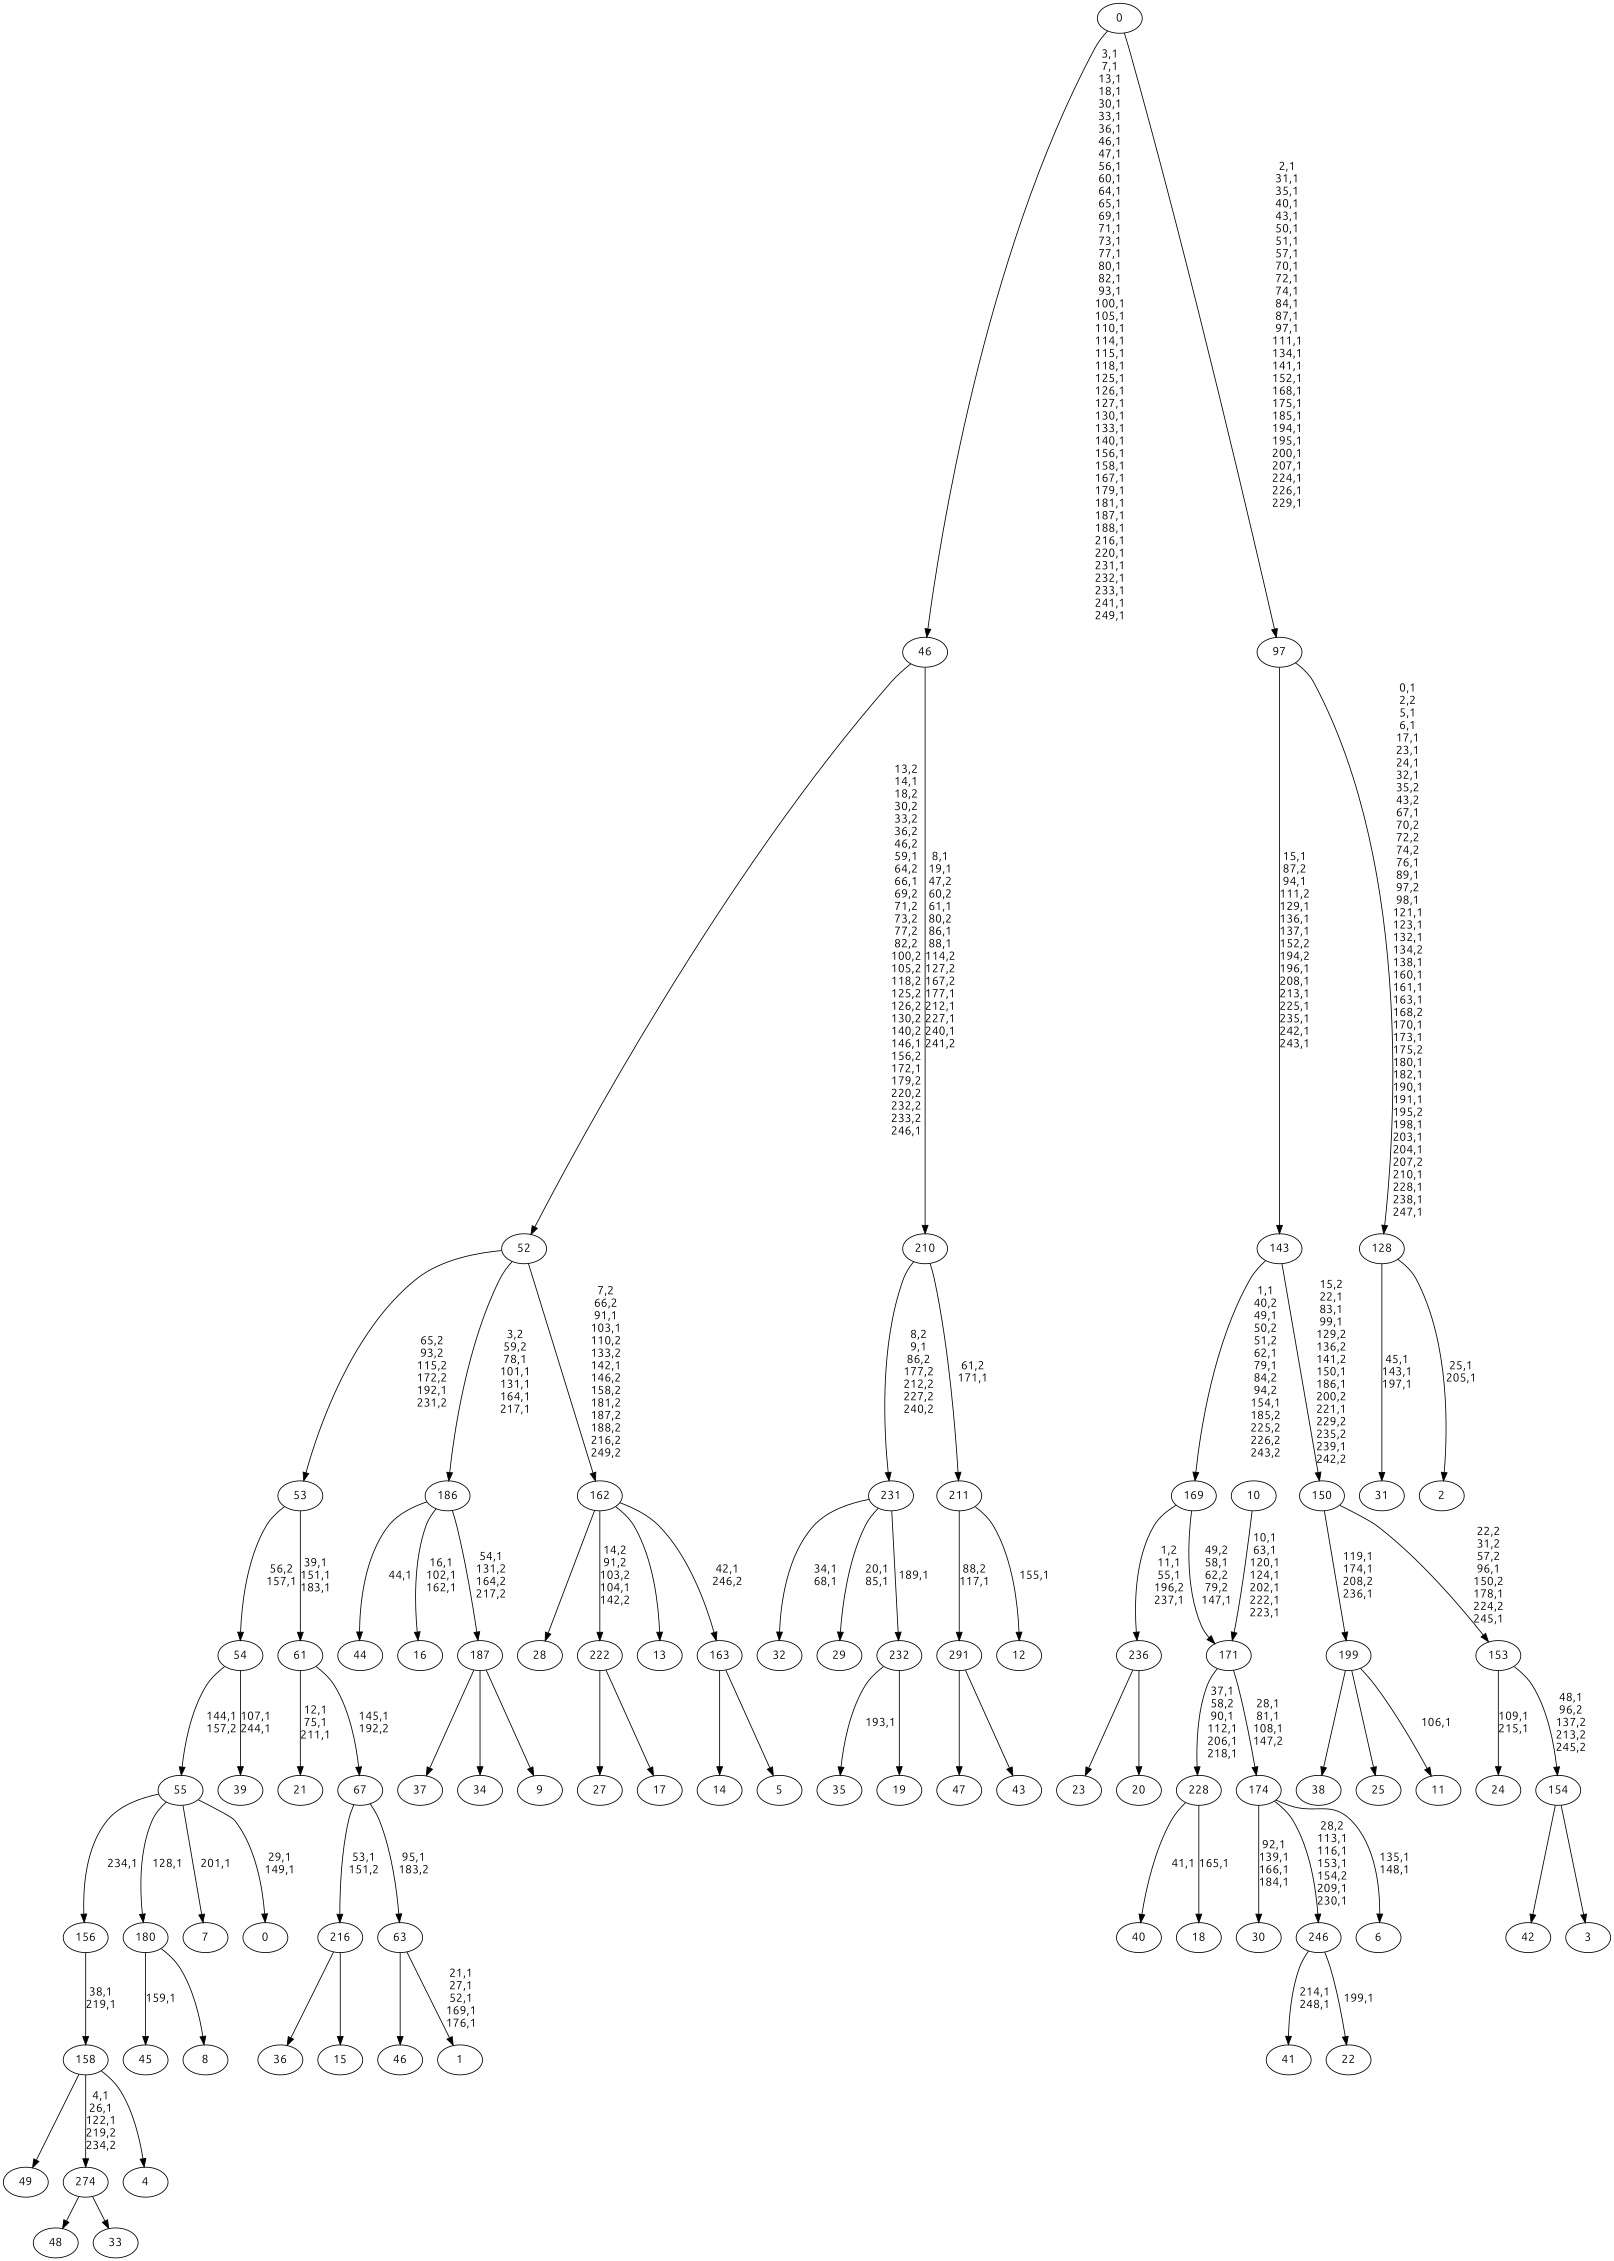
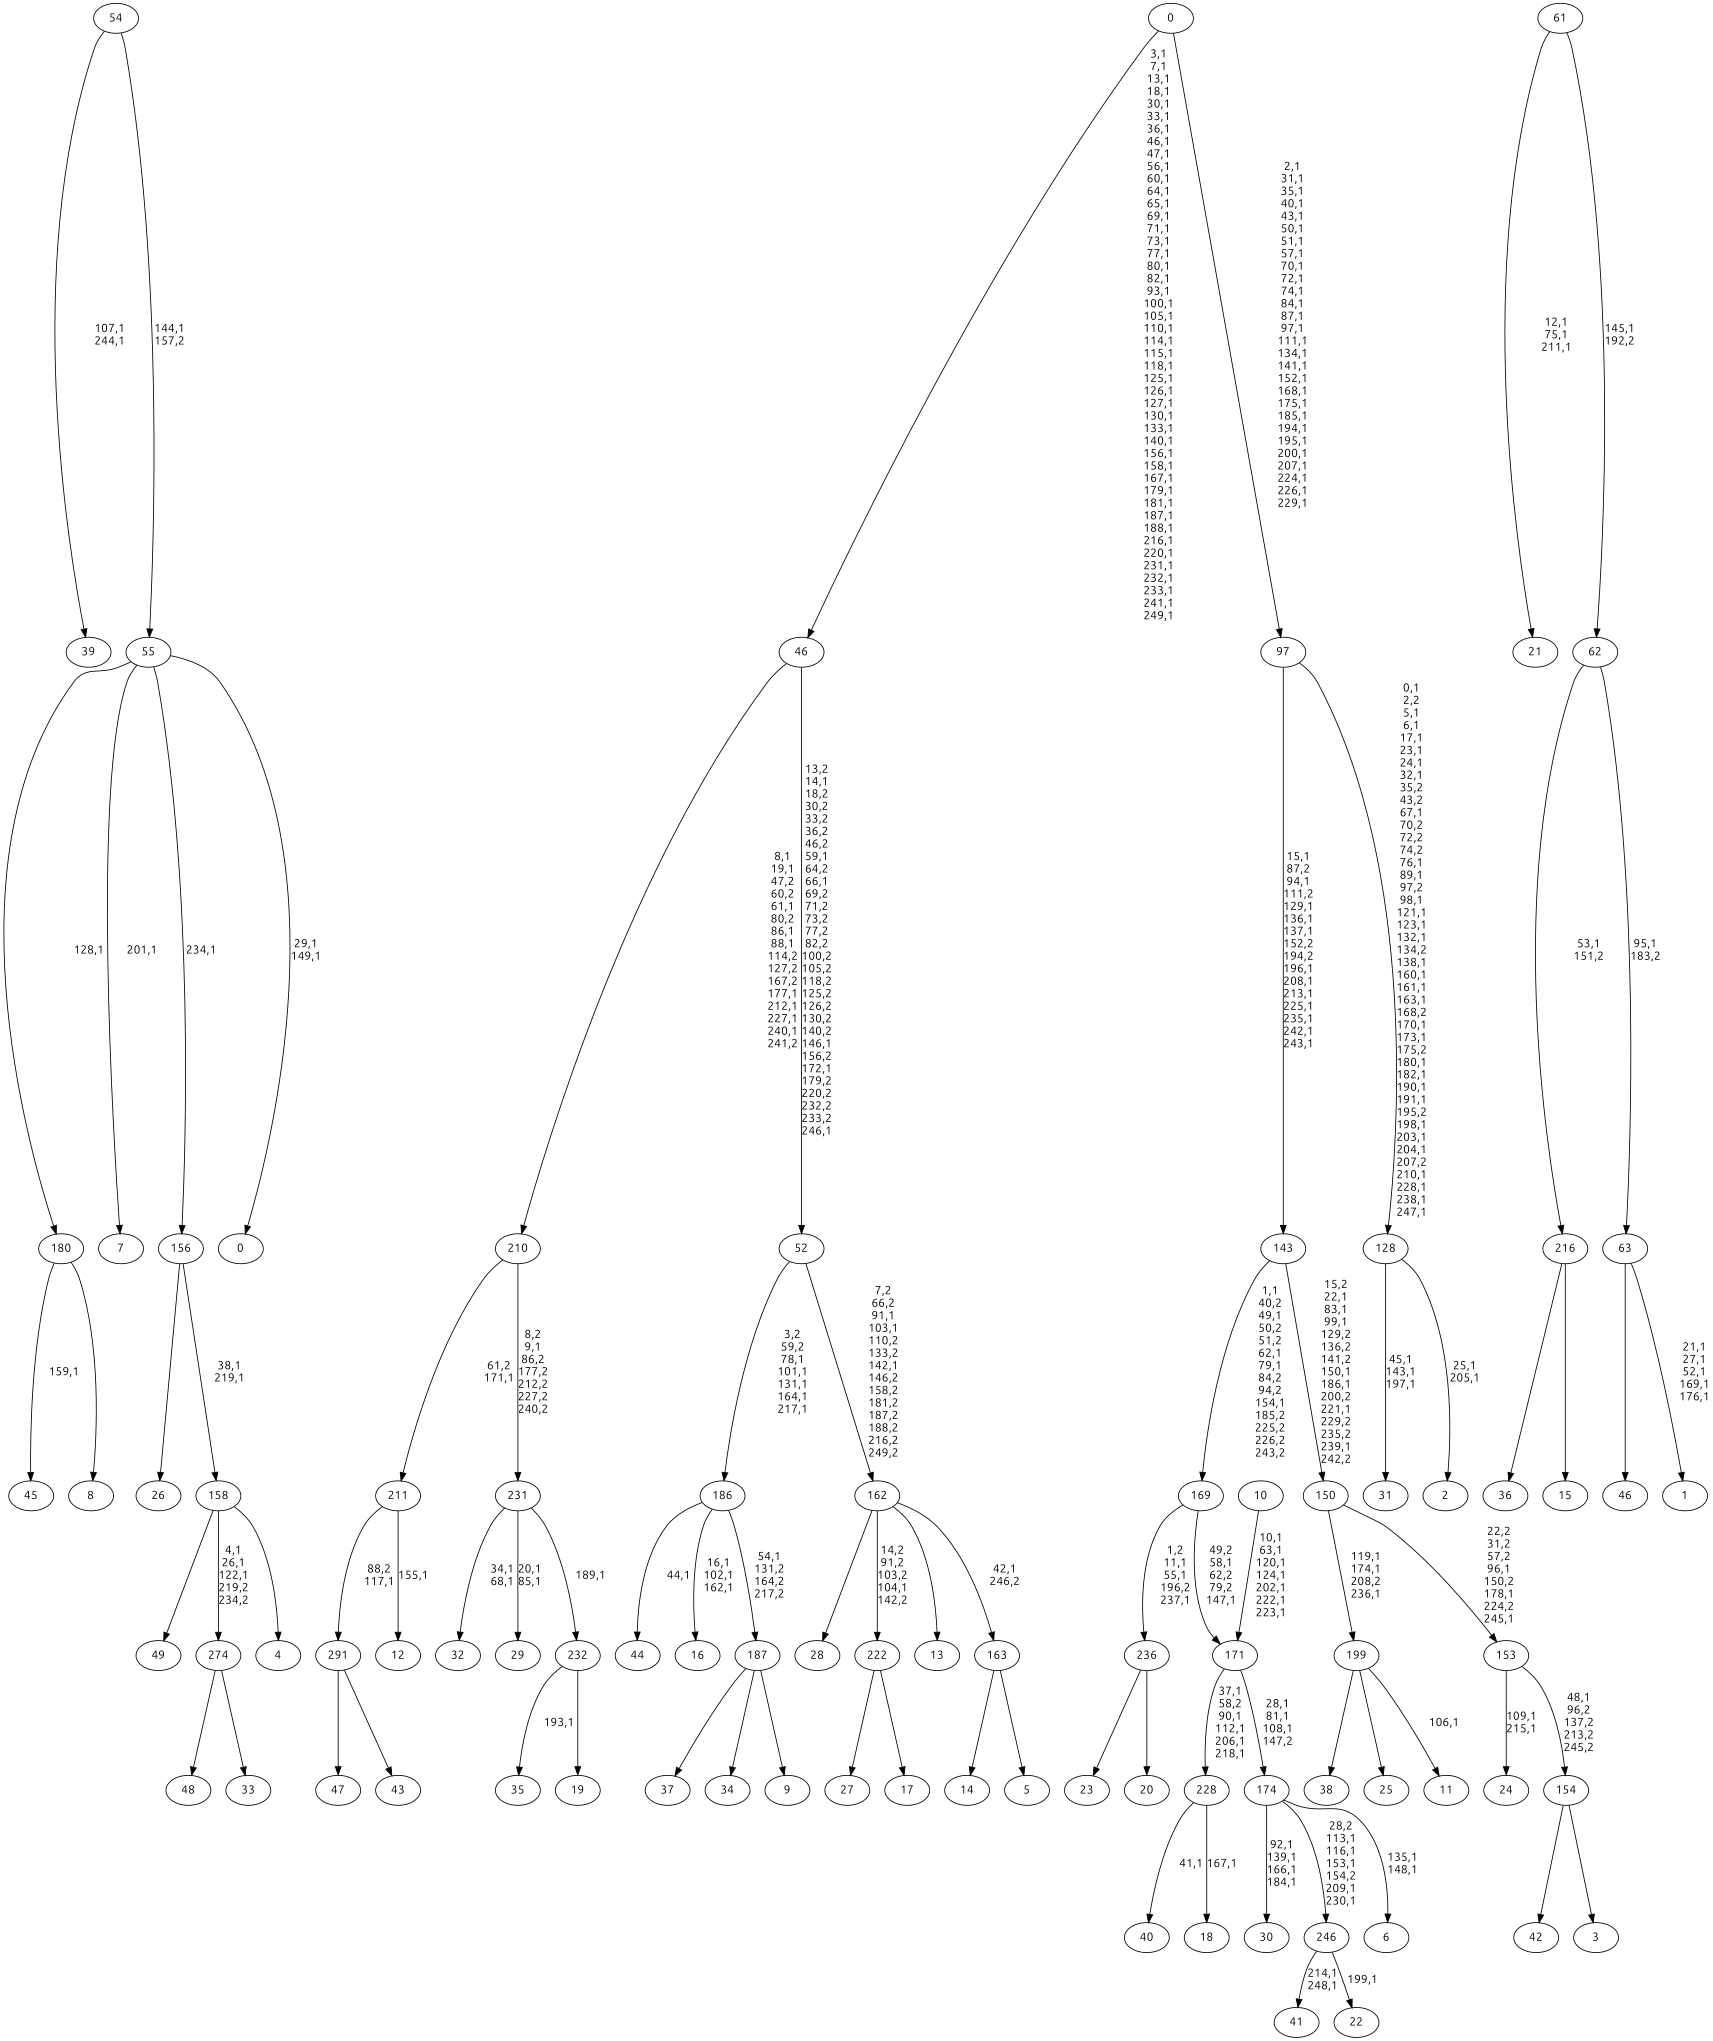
none -> (158, 1496)
(300, 1496) -> none
(360, 1790) -> (1595, 652)
(1214, 1864) -> (1222, 1864)
